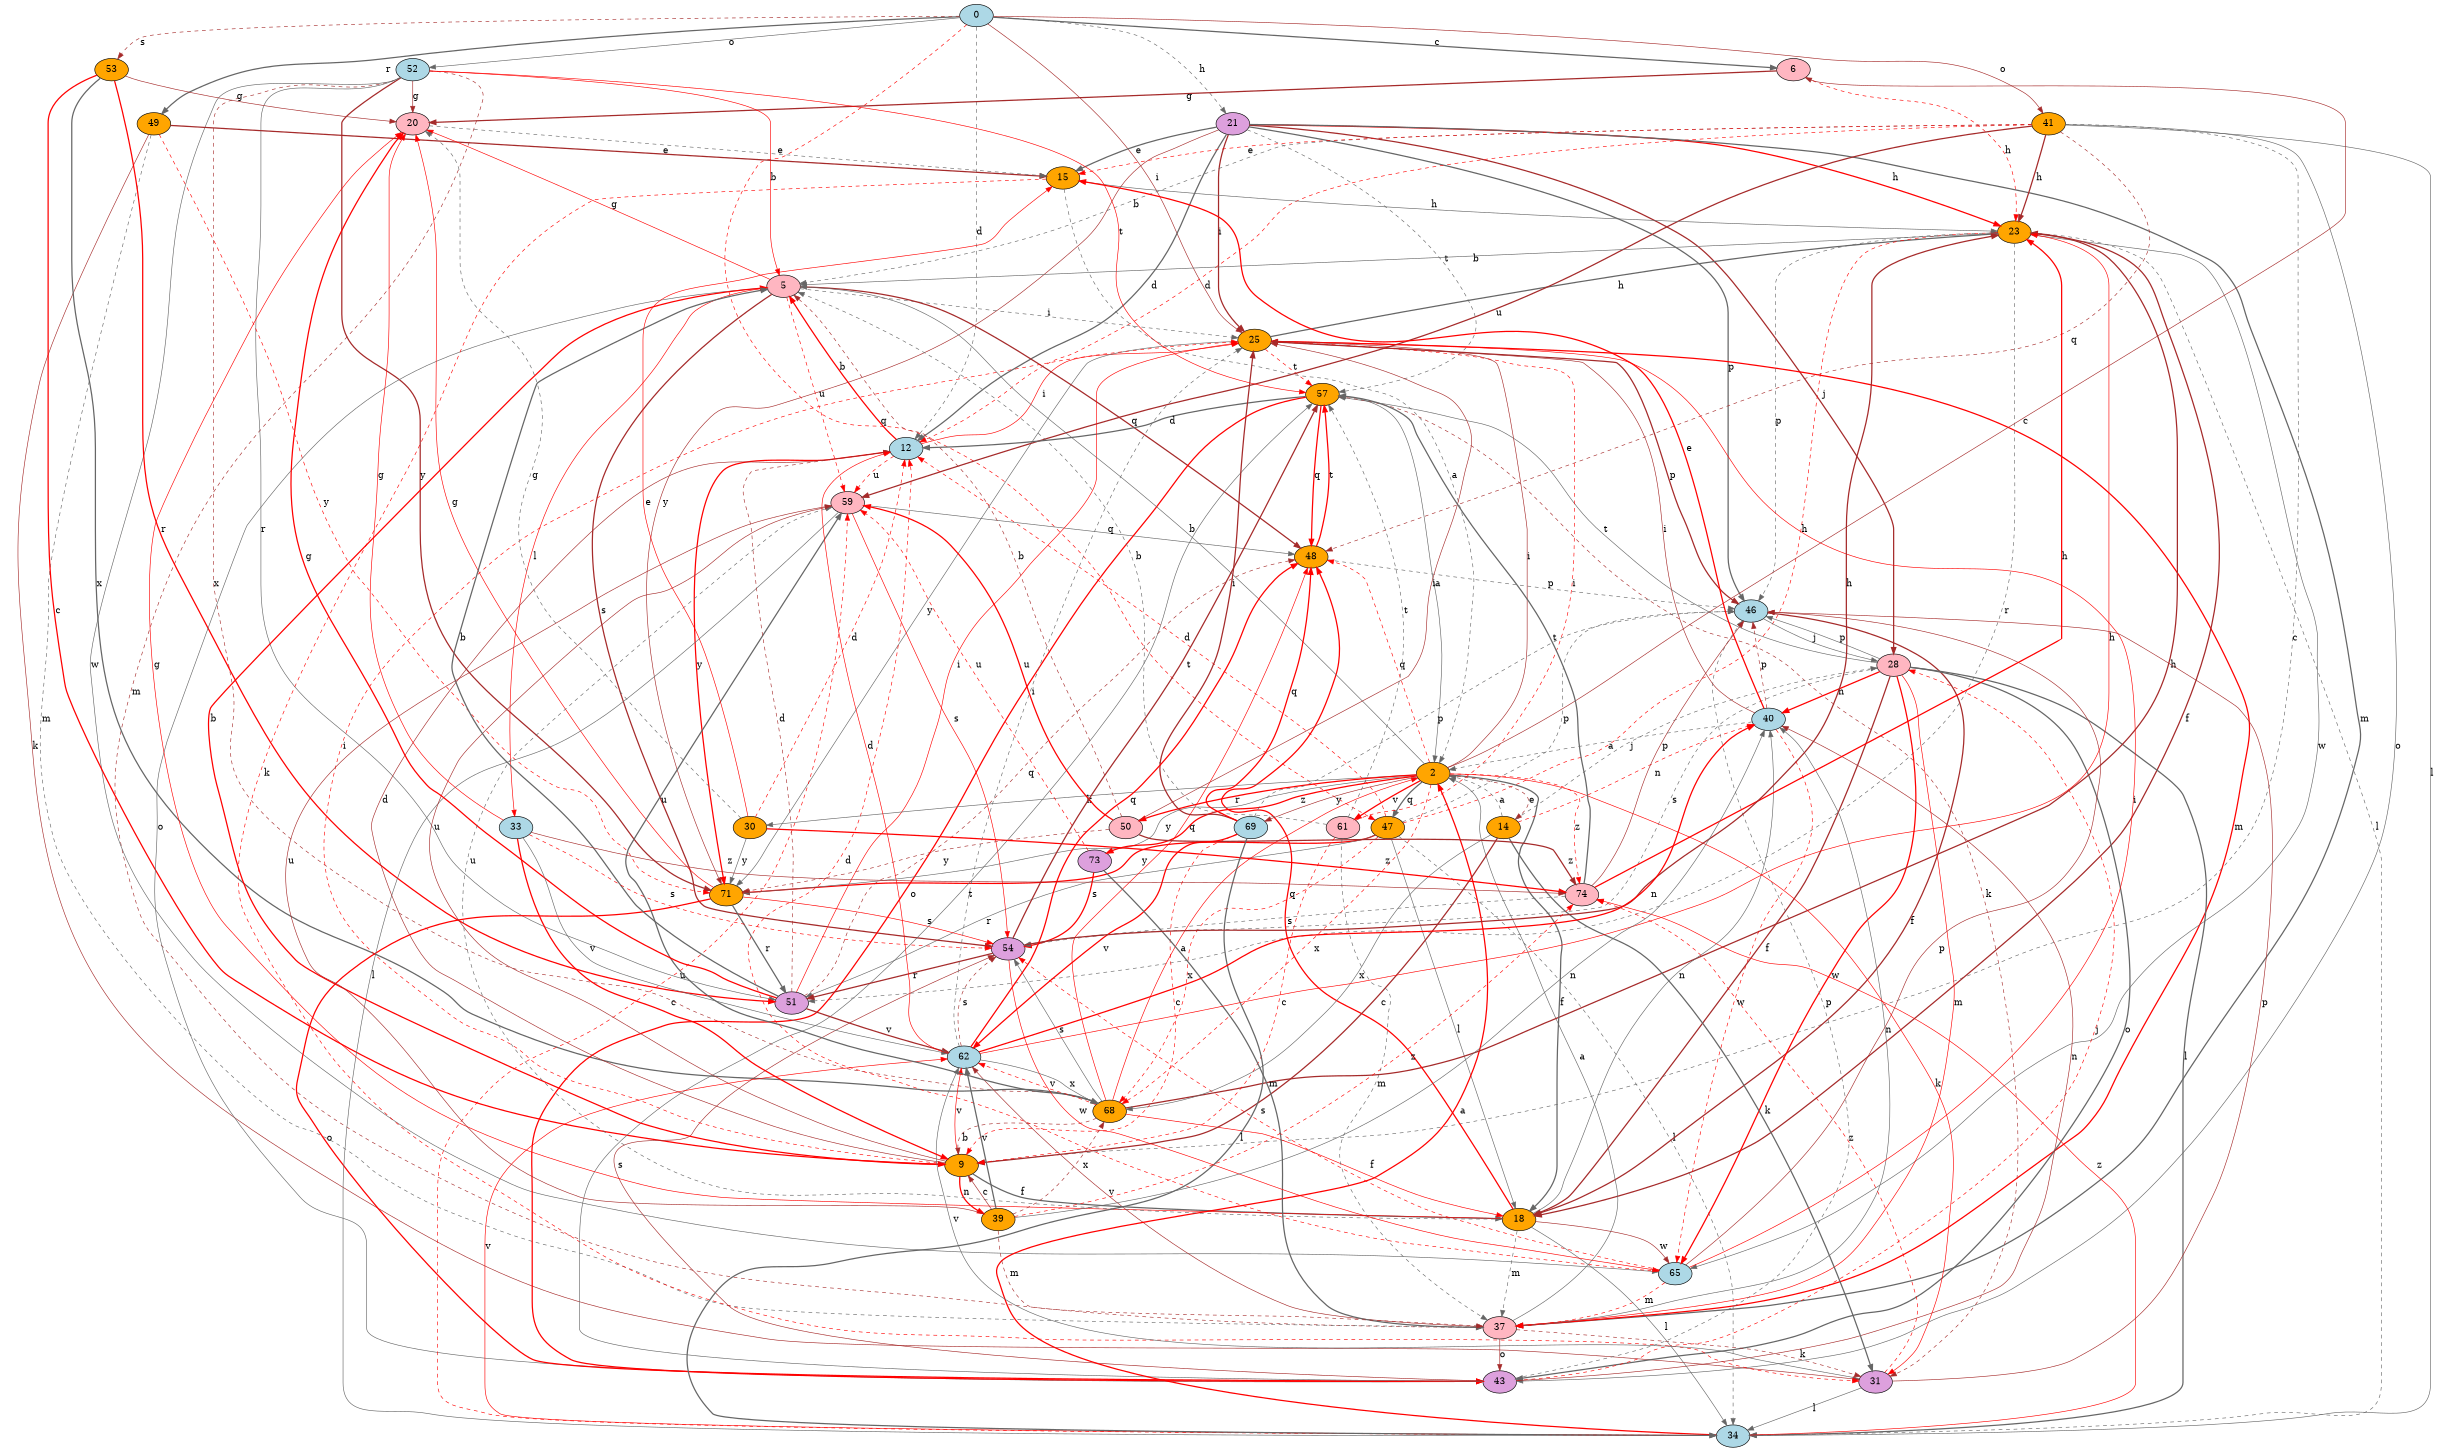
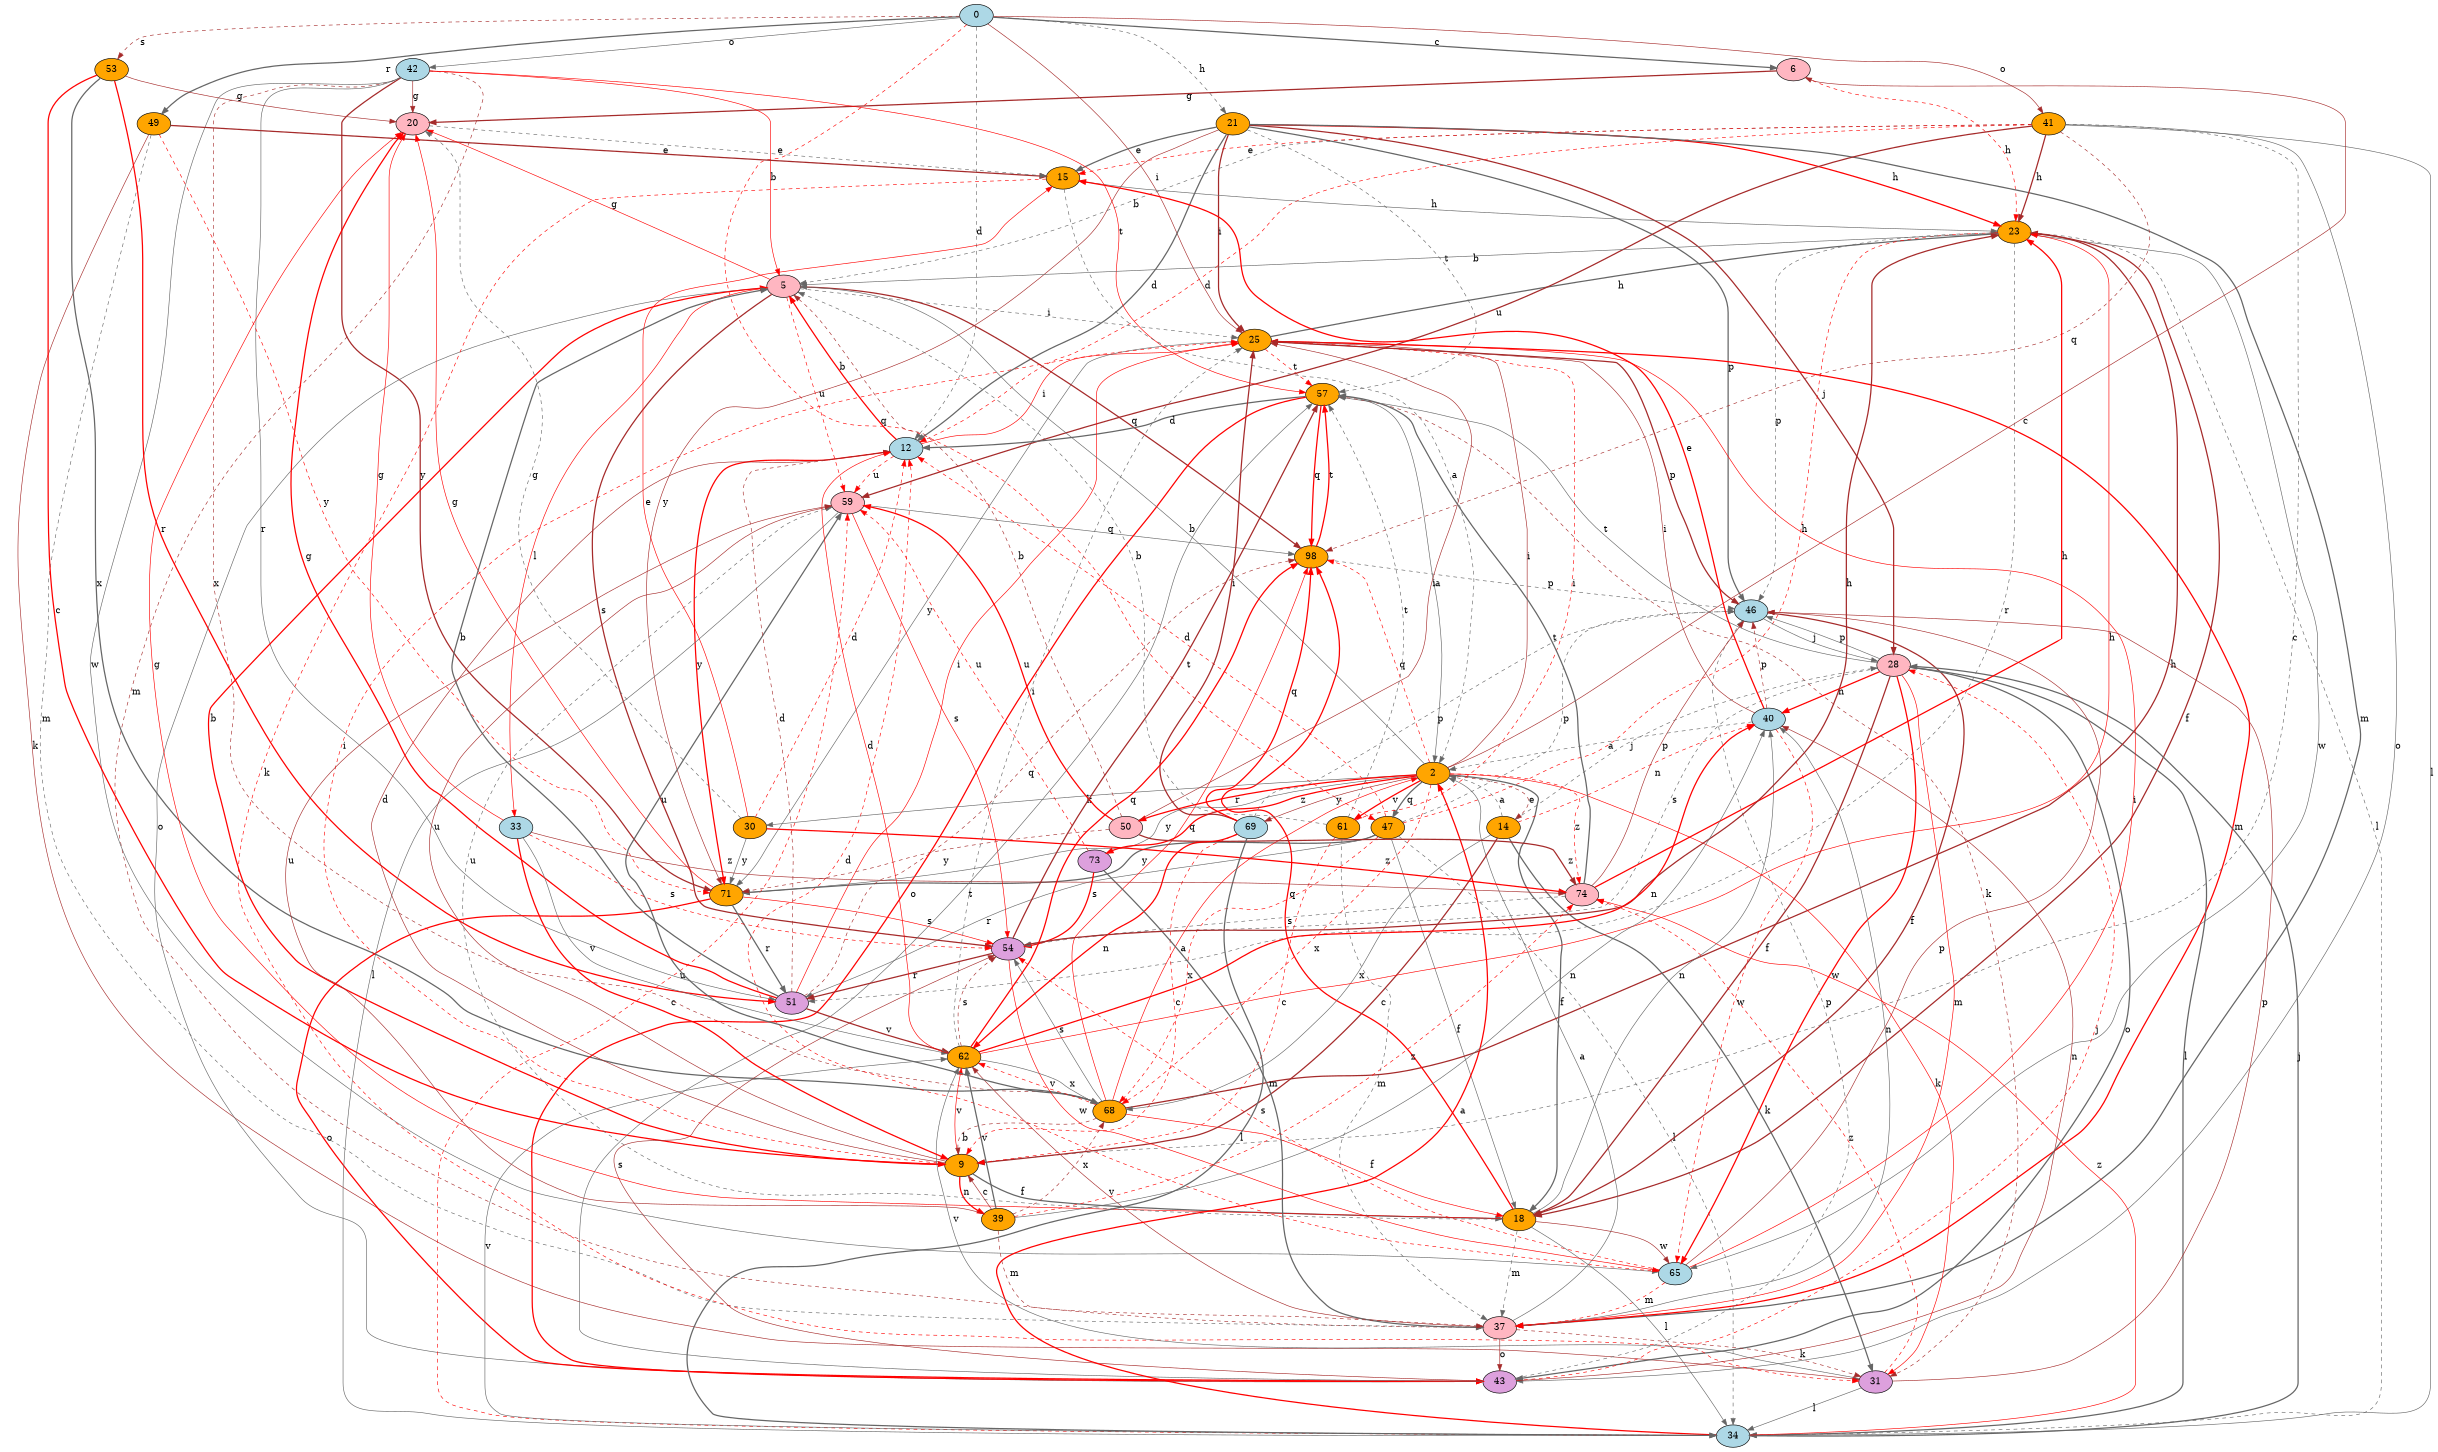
(413, 70) -> (413, 70)
(1233, 124) -> (1233, 124)
(1311, 557) -> (1311, 557)
(1343, 828) -> (1343, 828)
(1099, 876) -> (1099, 876)
(1106, 949) -> (1106, 949)
(1459, 1030) -> (1459, 1030)
(964, 1057) -> (964, 1057)
none -> (2298, 1193)
(485, 1383) -> (485, 1383)
